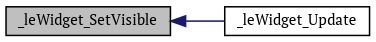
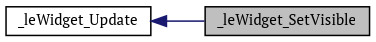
(205, 21) -> (186, 21)
